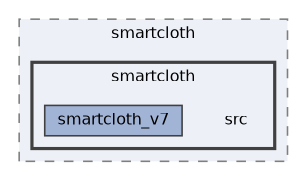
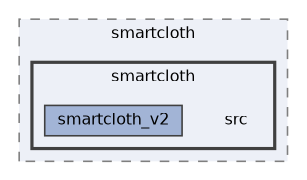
(113, 121) -> (113, 121)
